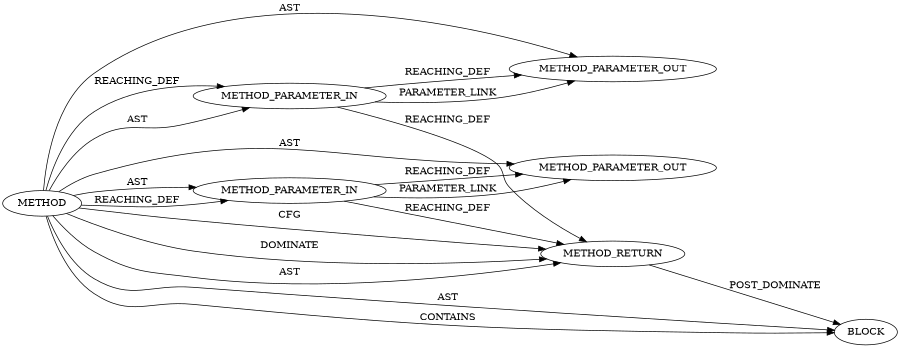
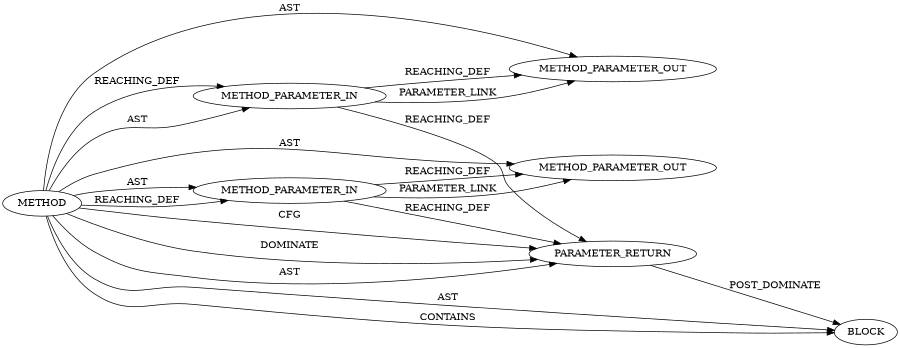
(613, 254) -> (613, 254)
